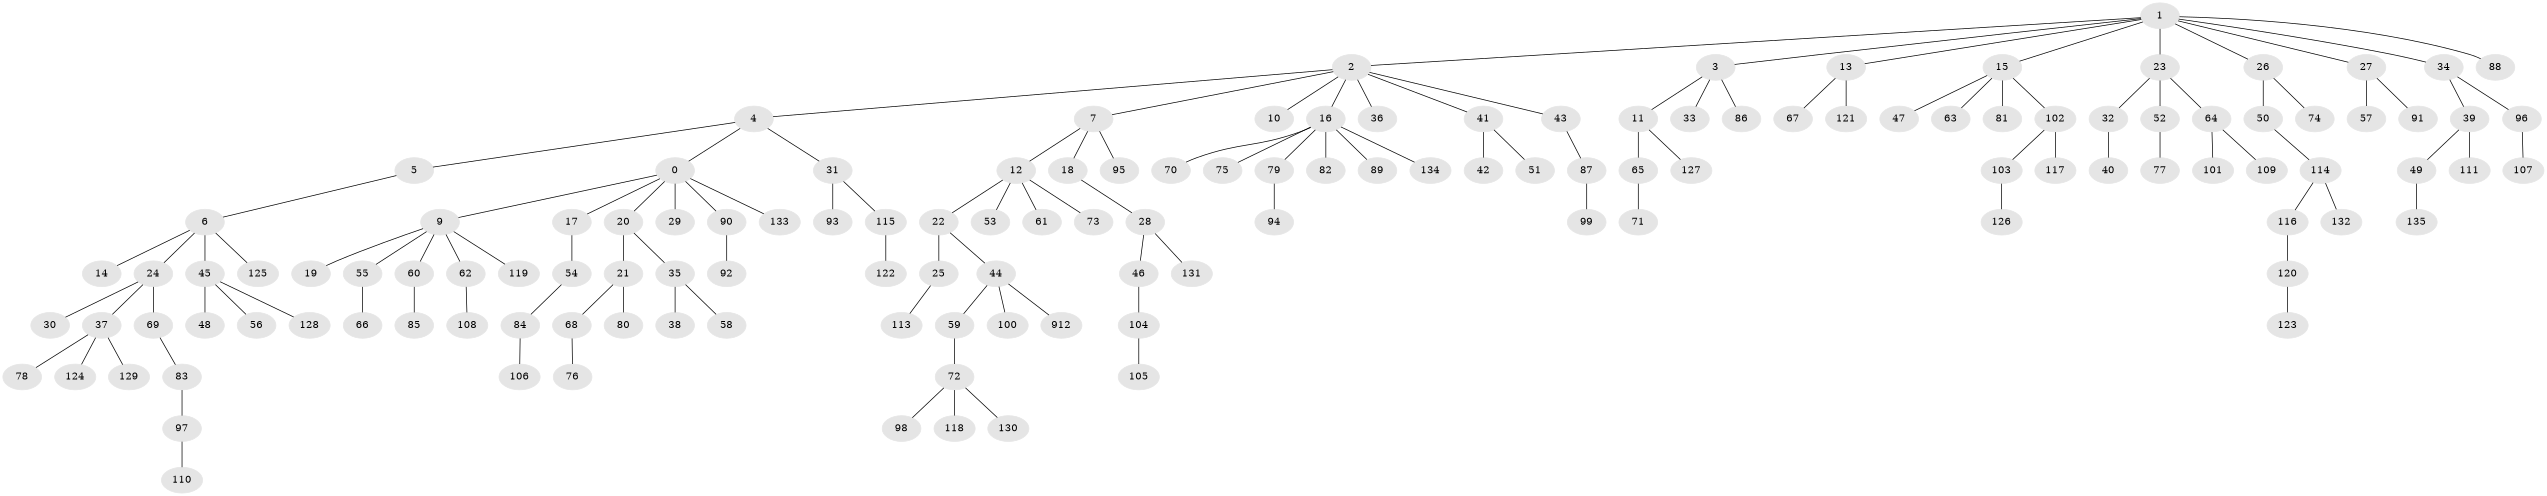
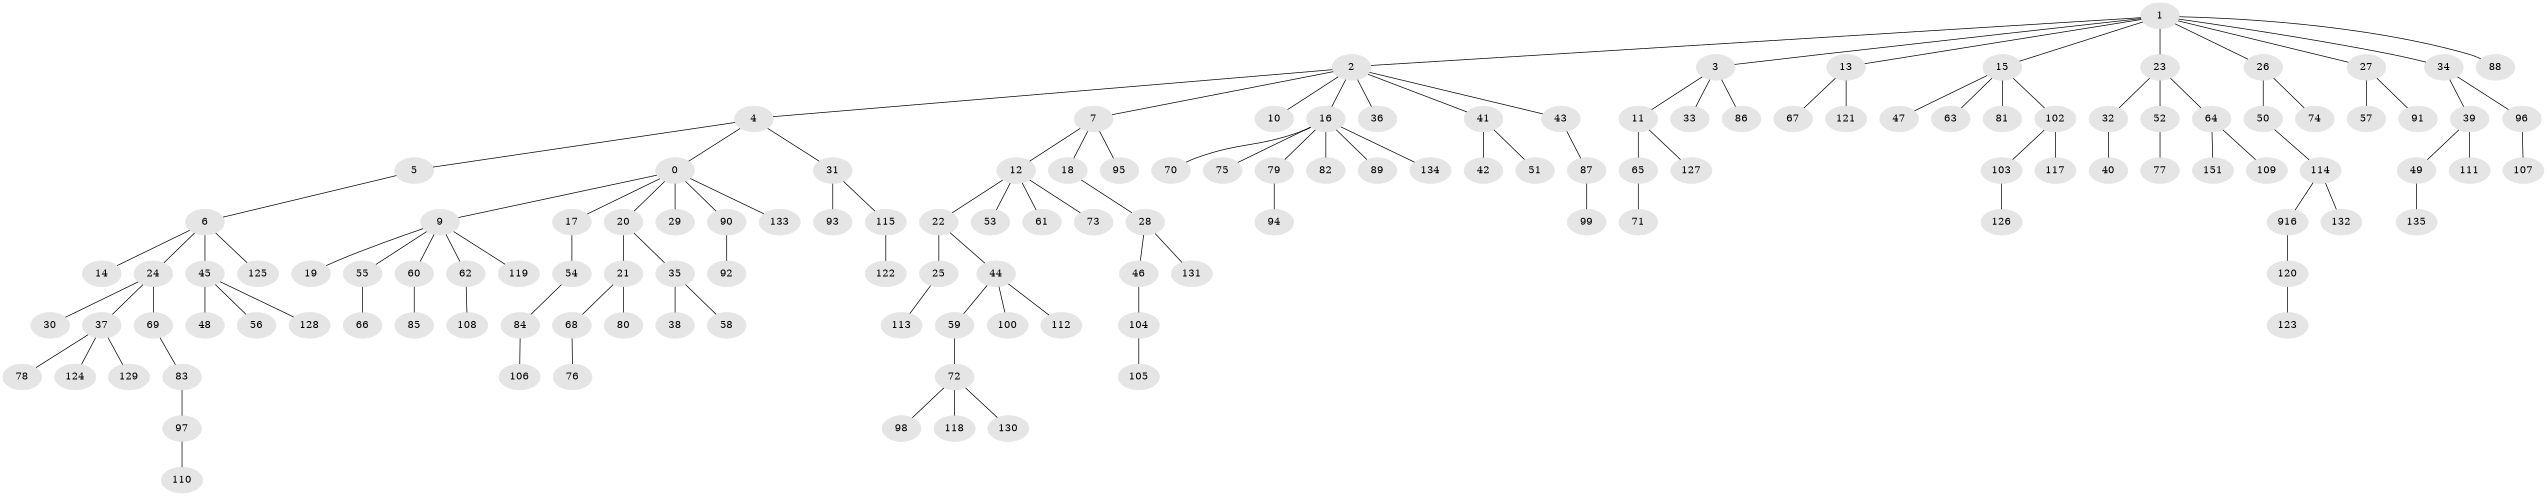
(2213, 171) -> (2213, 171)
(2288, 222) -> (2288, 222)
(1061, 325) -> (1061, 325)
